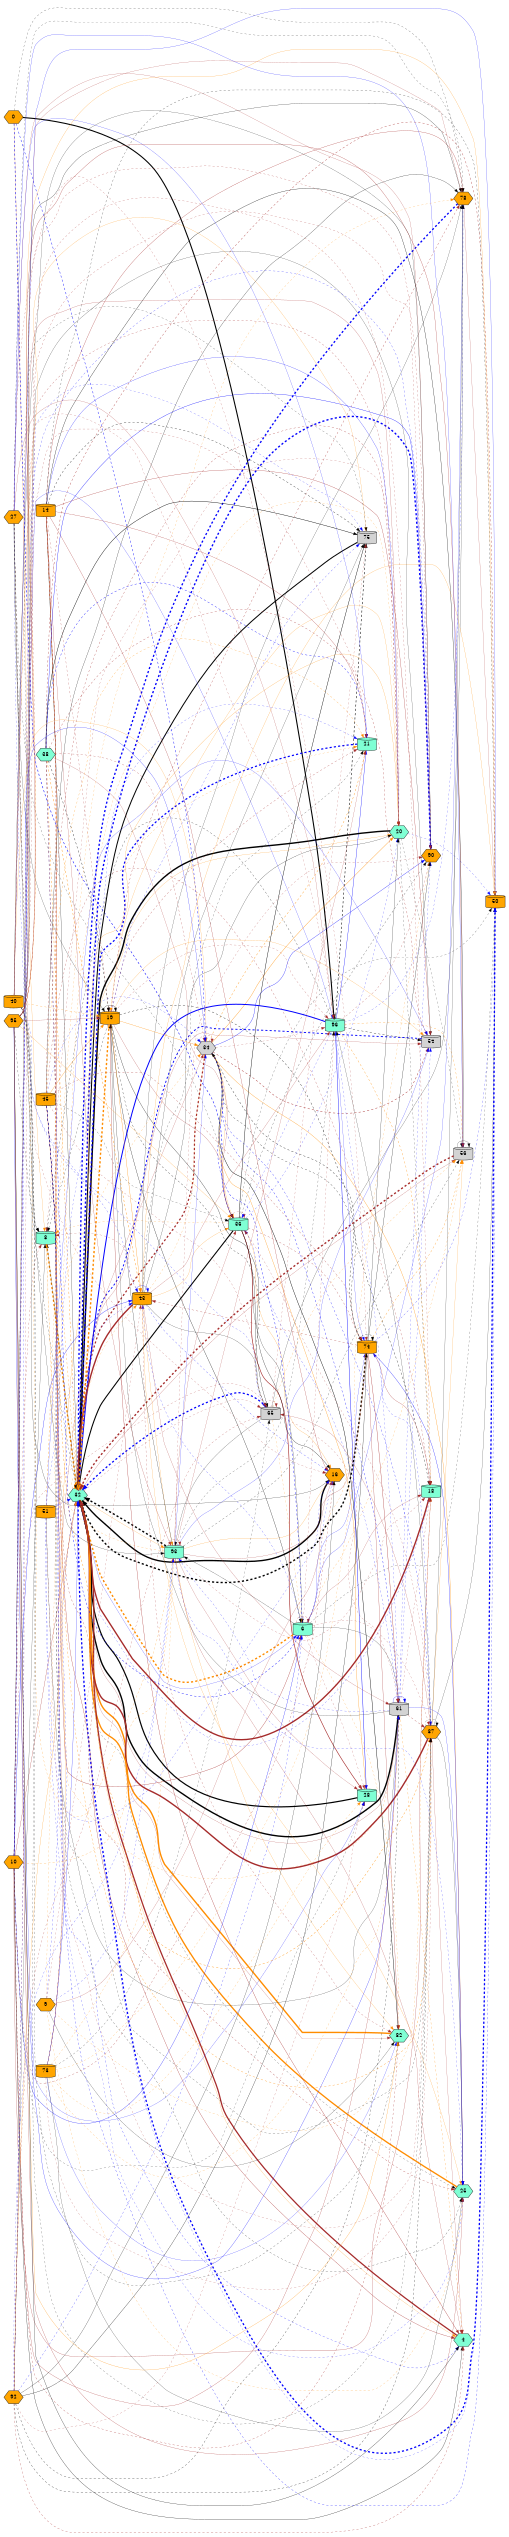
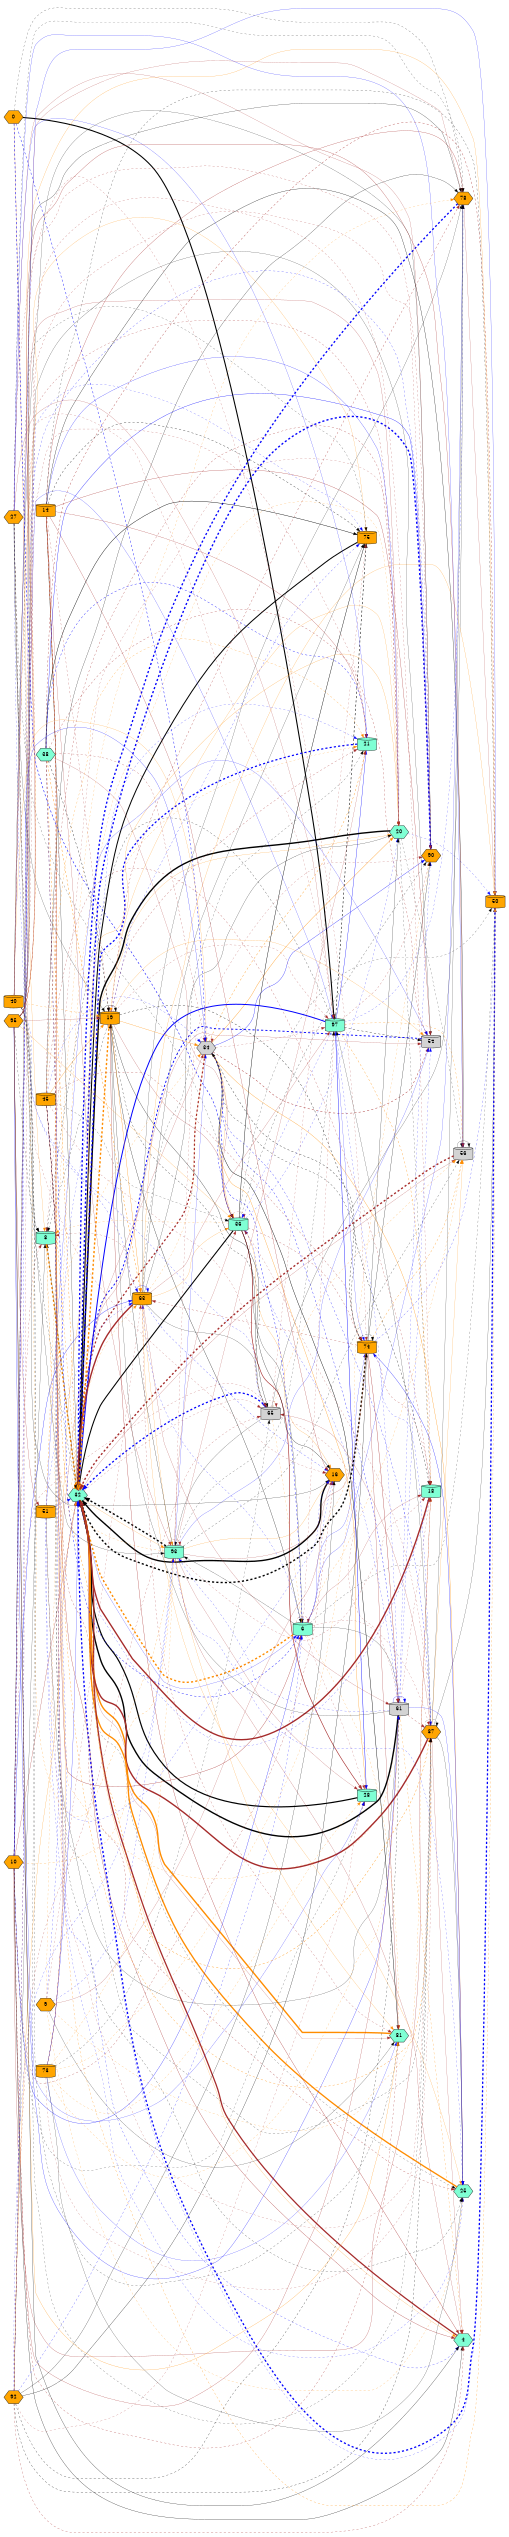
(367, 538) -> (367, 538)
(335, 1025) -> (335, 1025)
(142, 1299) -> (142, 1299)
(405, 1407) -> (405, 1407)
(185, 1802) -> none
(399, 2036) -> (399, 2036)
(113, 2420) -> (19, 1265)
(447, 2502) -> (447, 2502)
